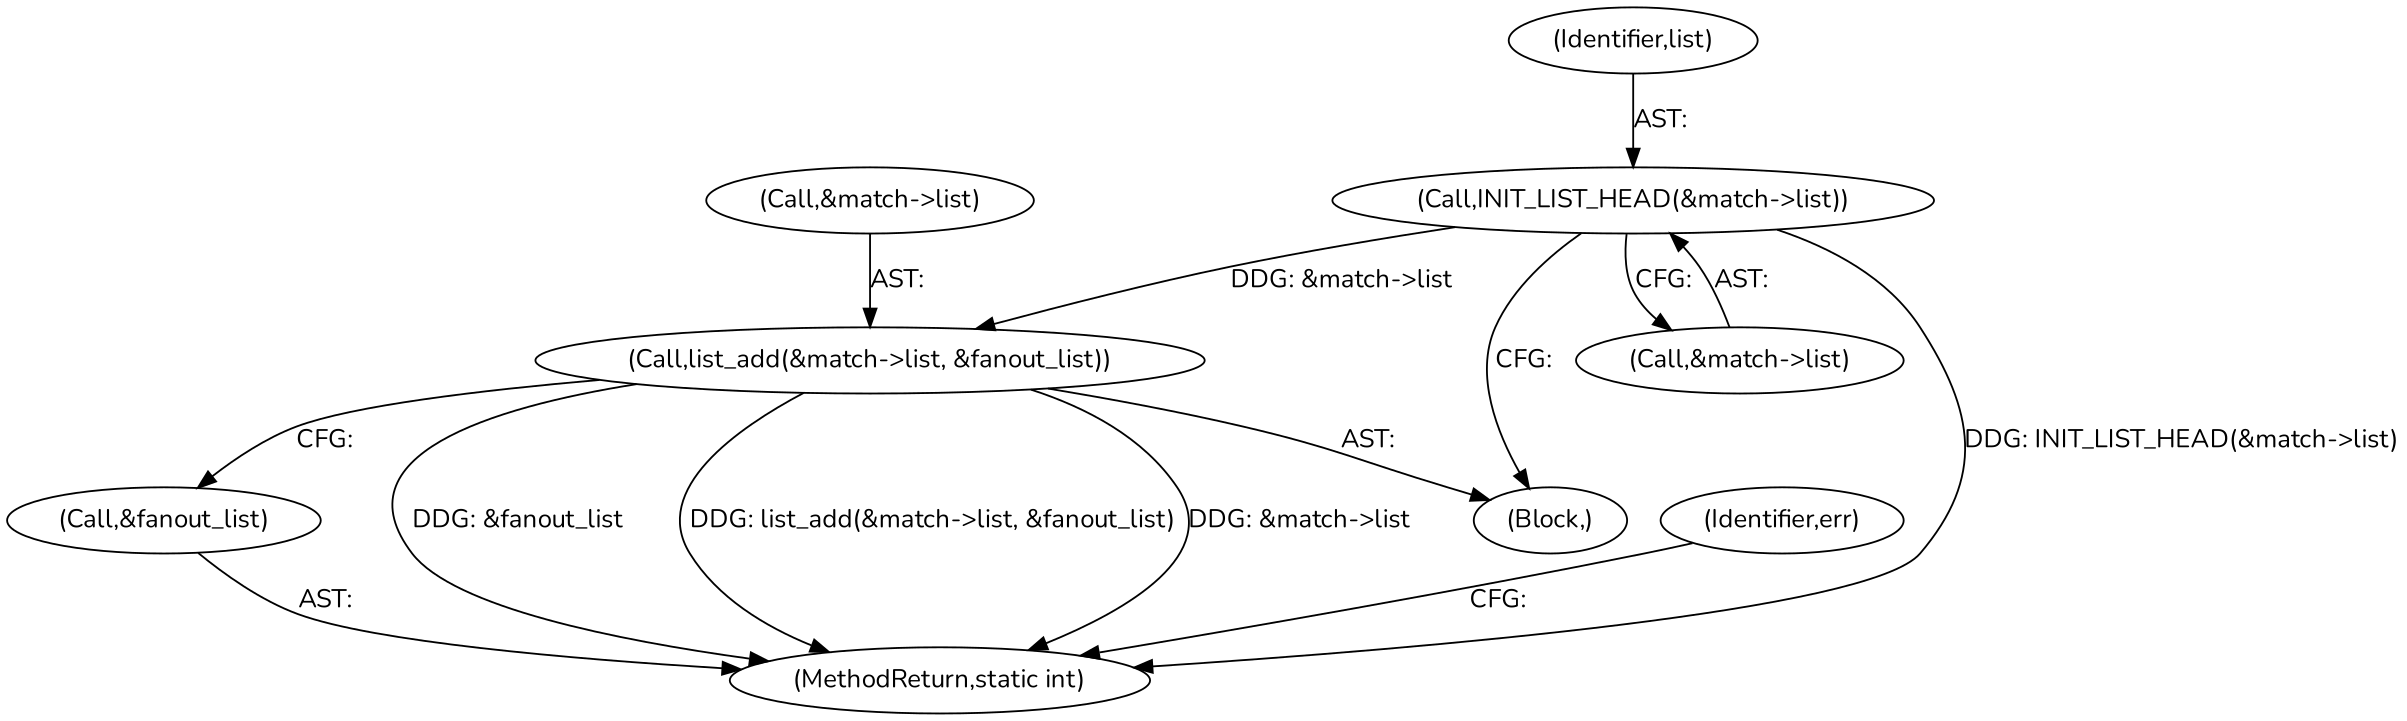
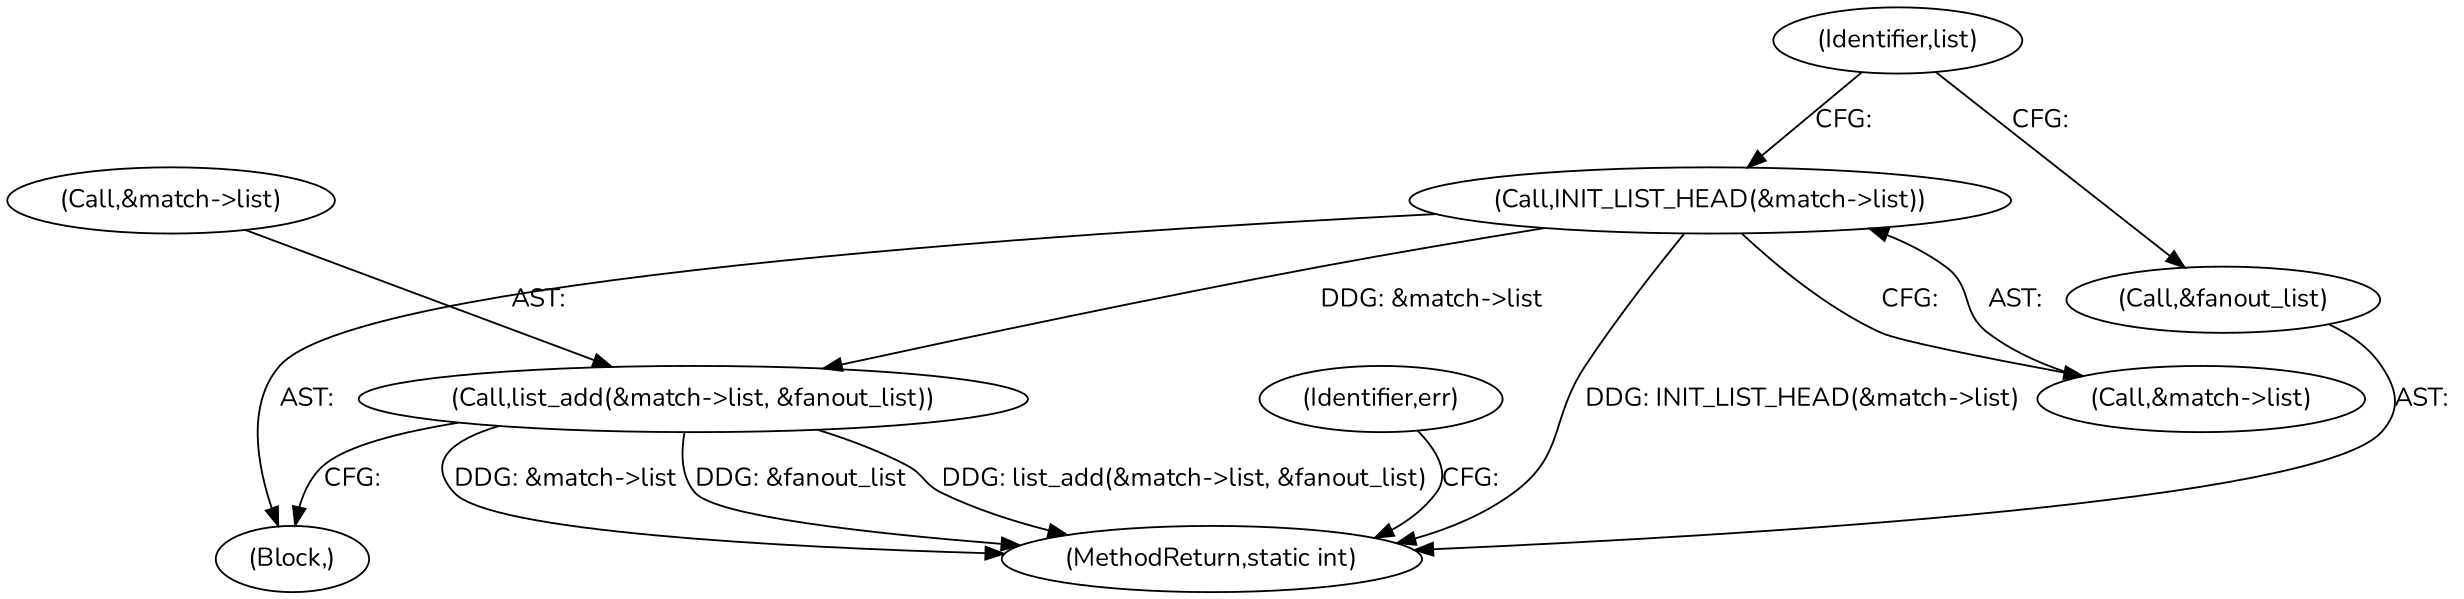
(1664, 120) -> (1847, 120)
(1527, 360) -> (311, 399)
(398, 403) -> (2053, 164)
(1372, 440) -> (356, 479)
